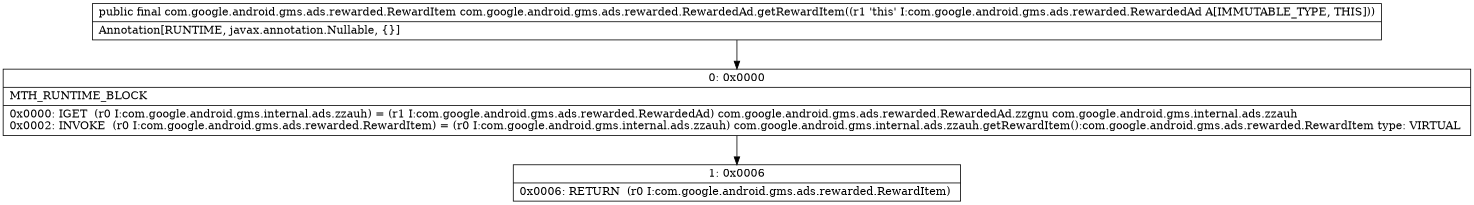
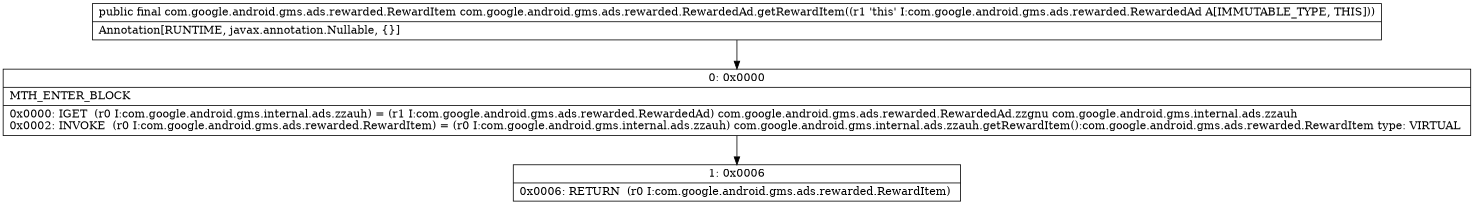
(79, 96) -> (70, 96)
